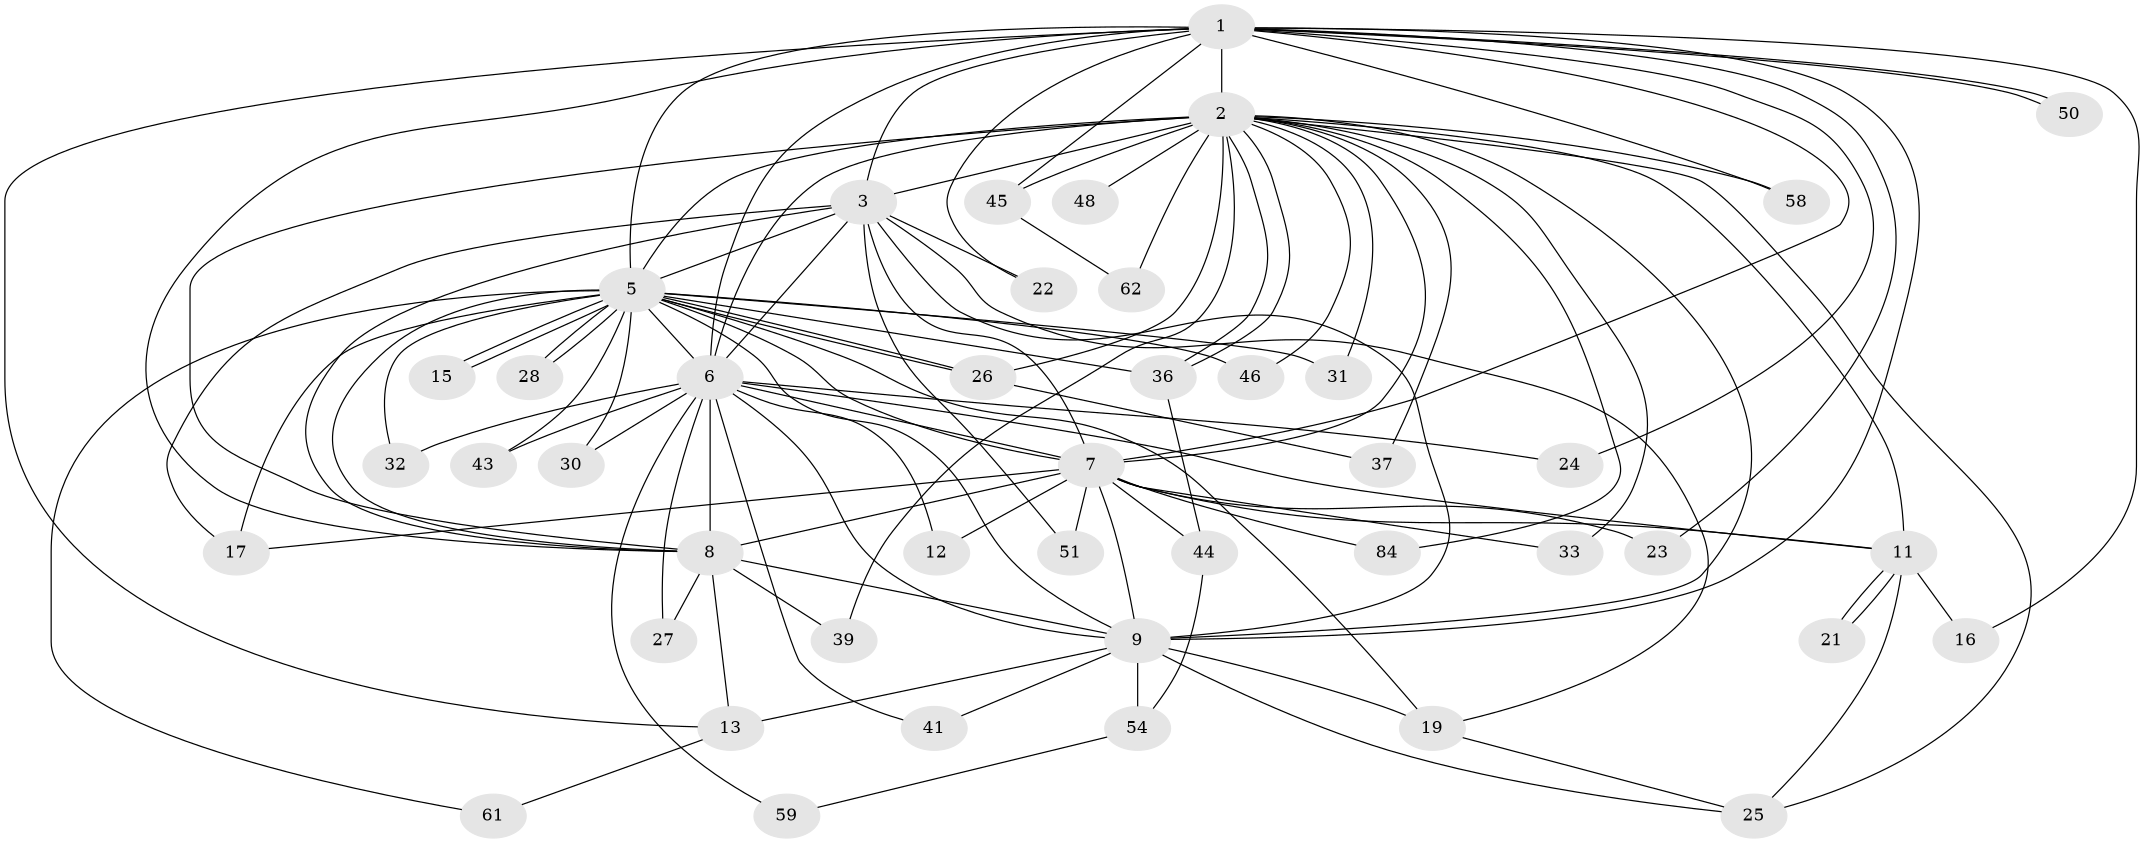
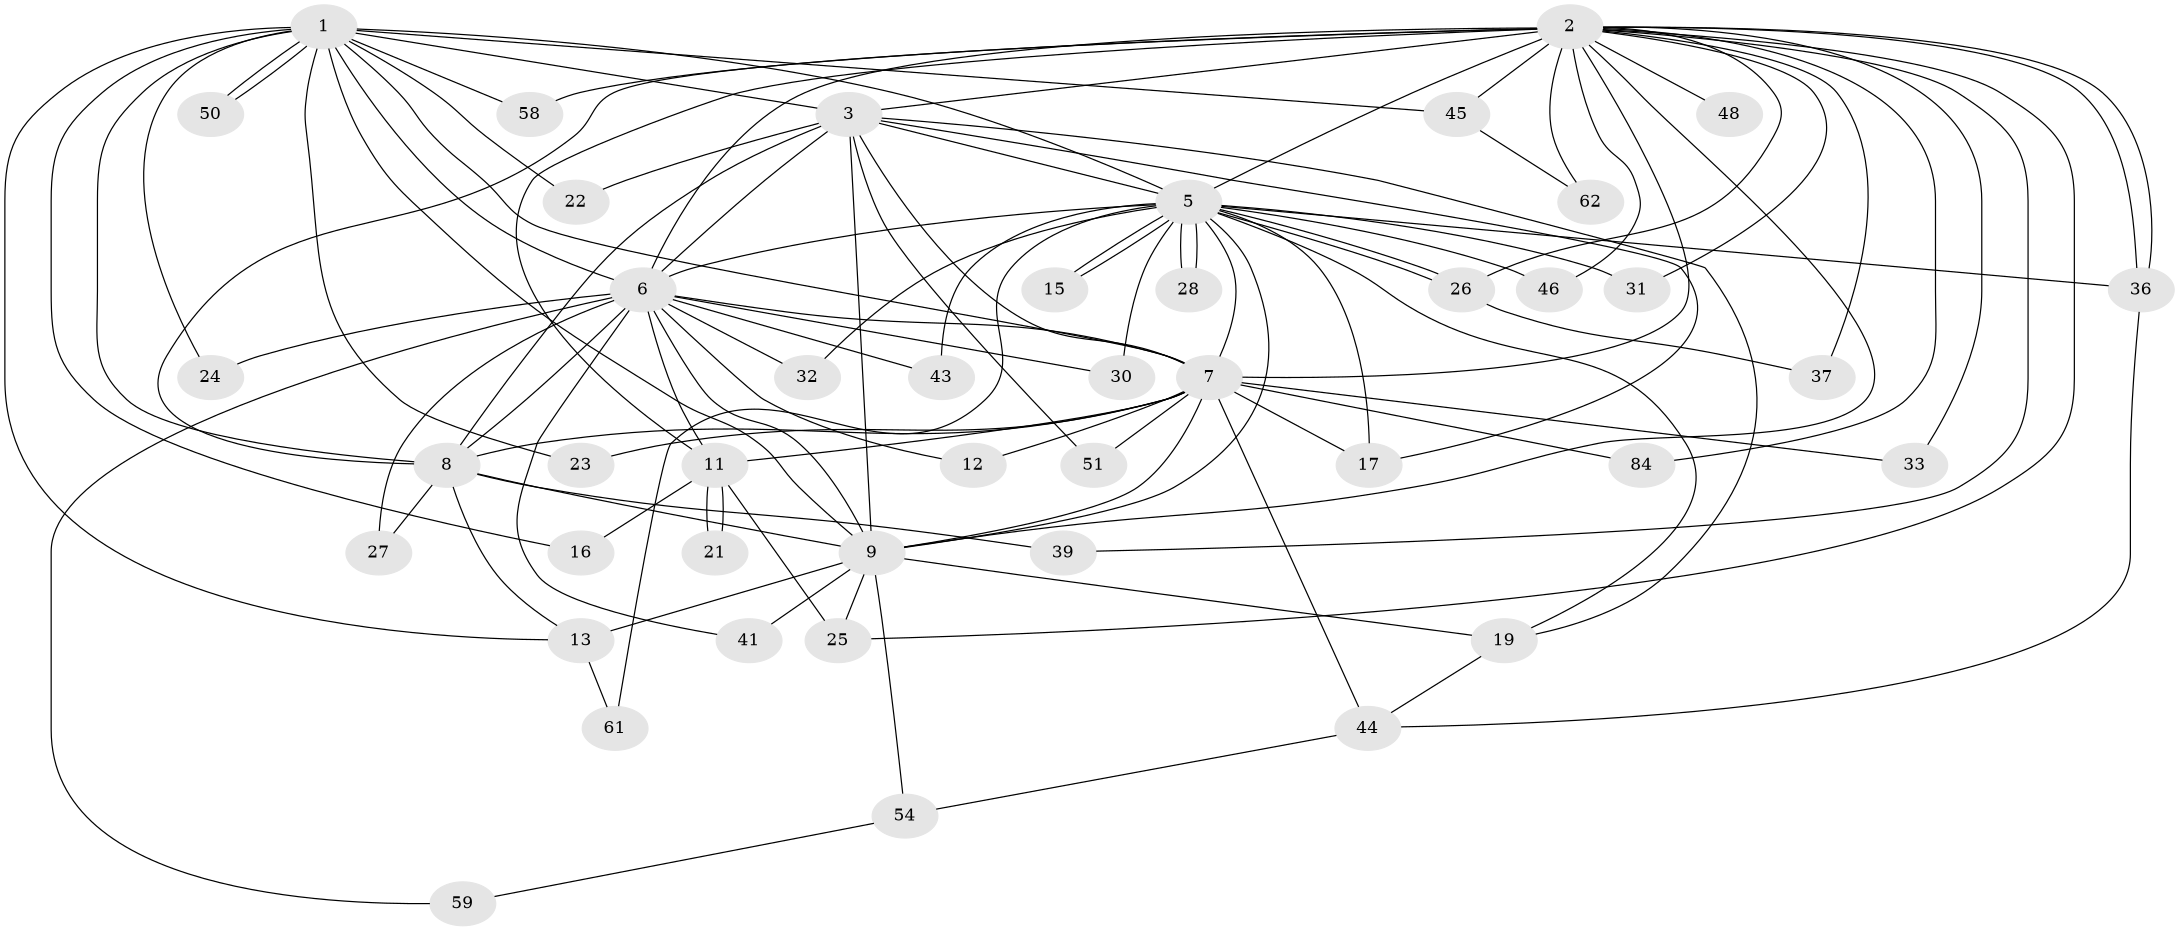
(1222, 71) -> none
(339, 466) -> none
(1593, 772) -> (1436, 685)
